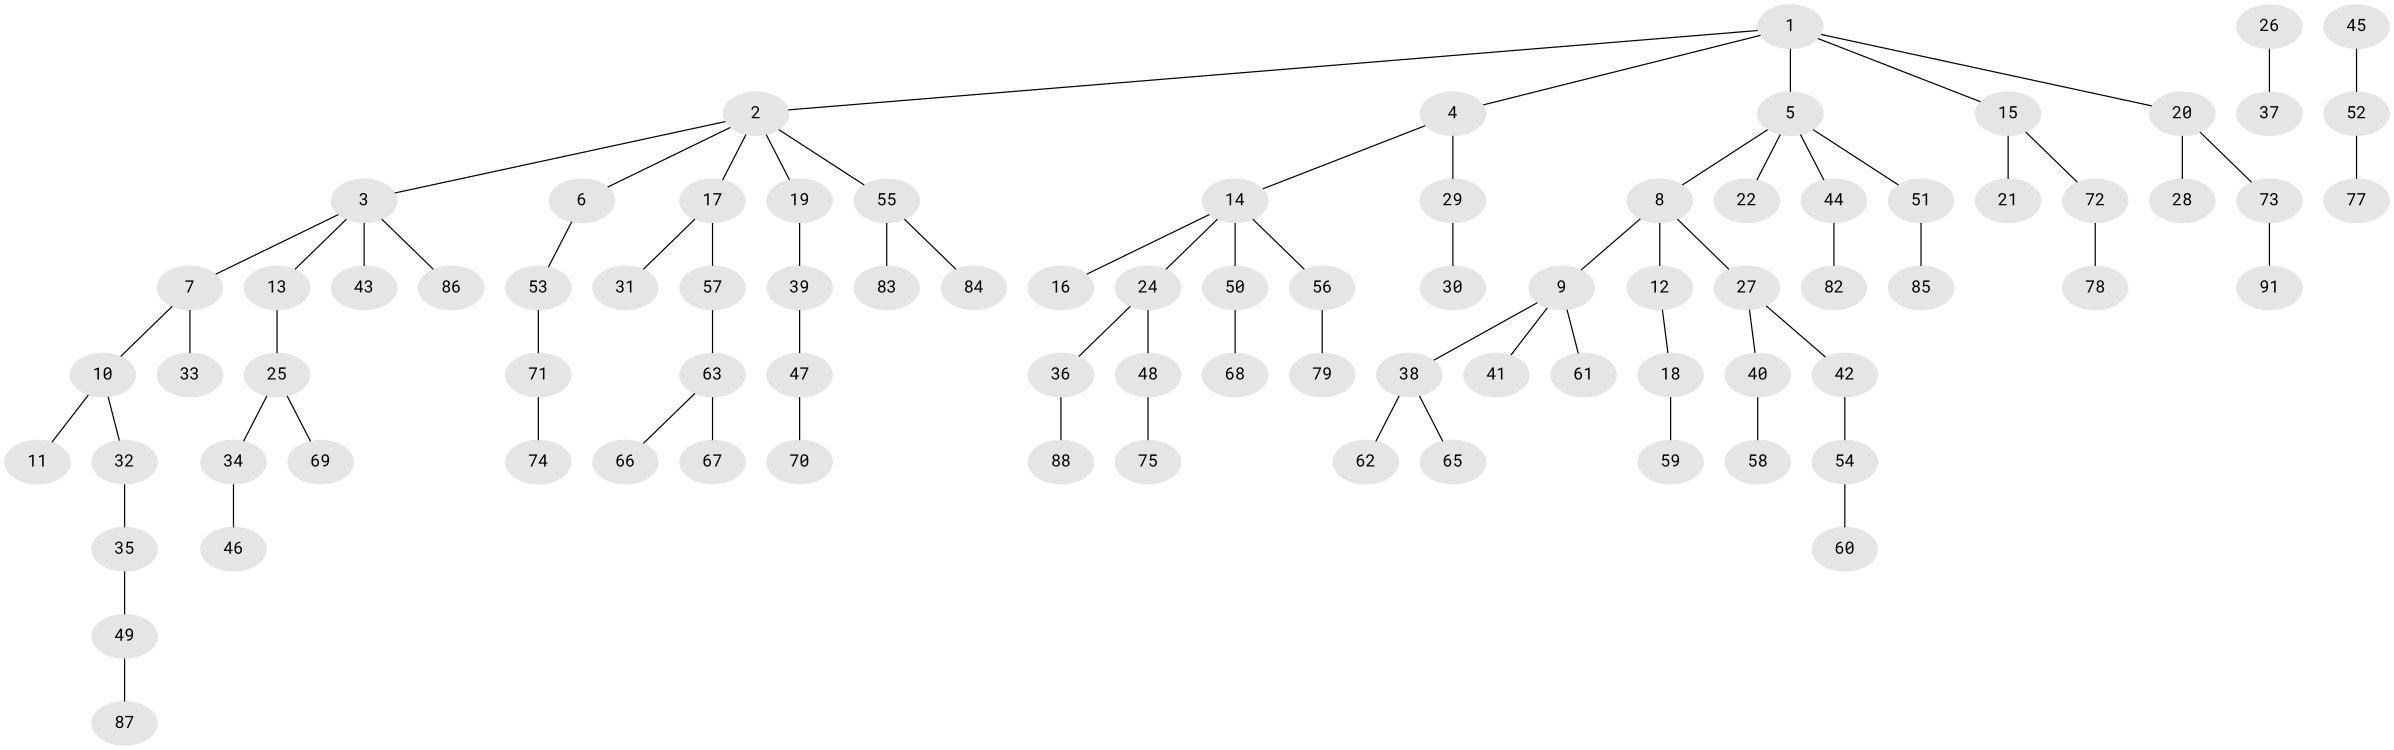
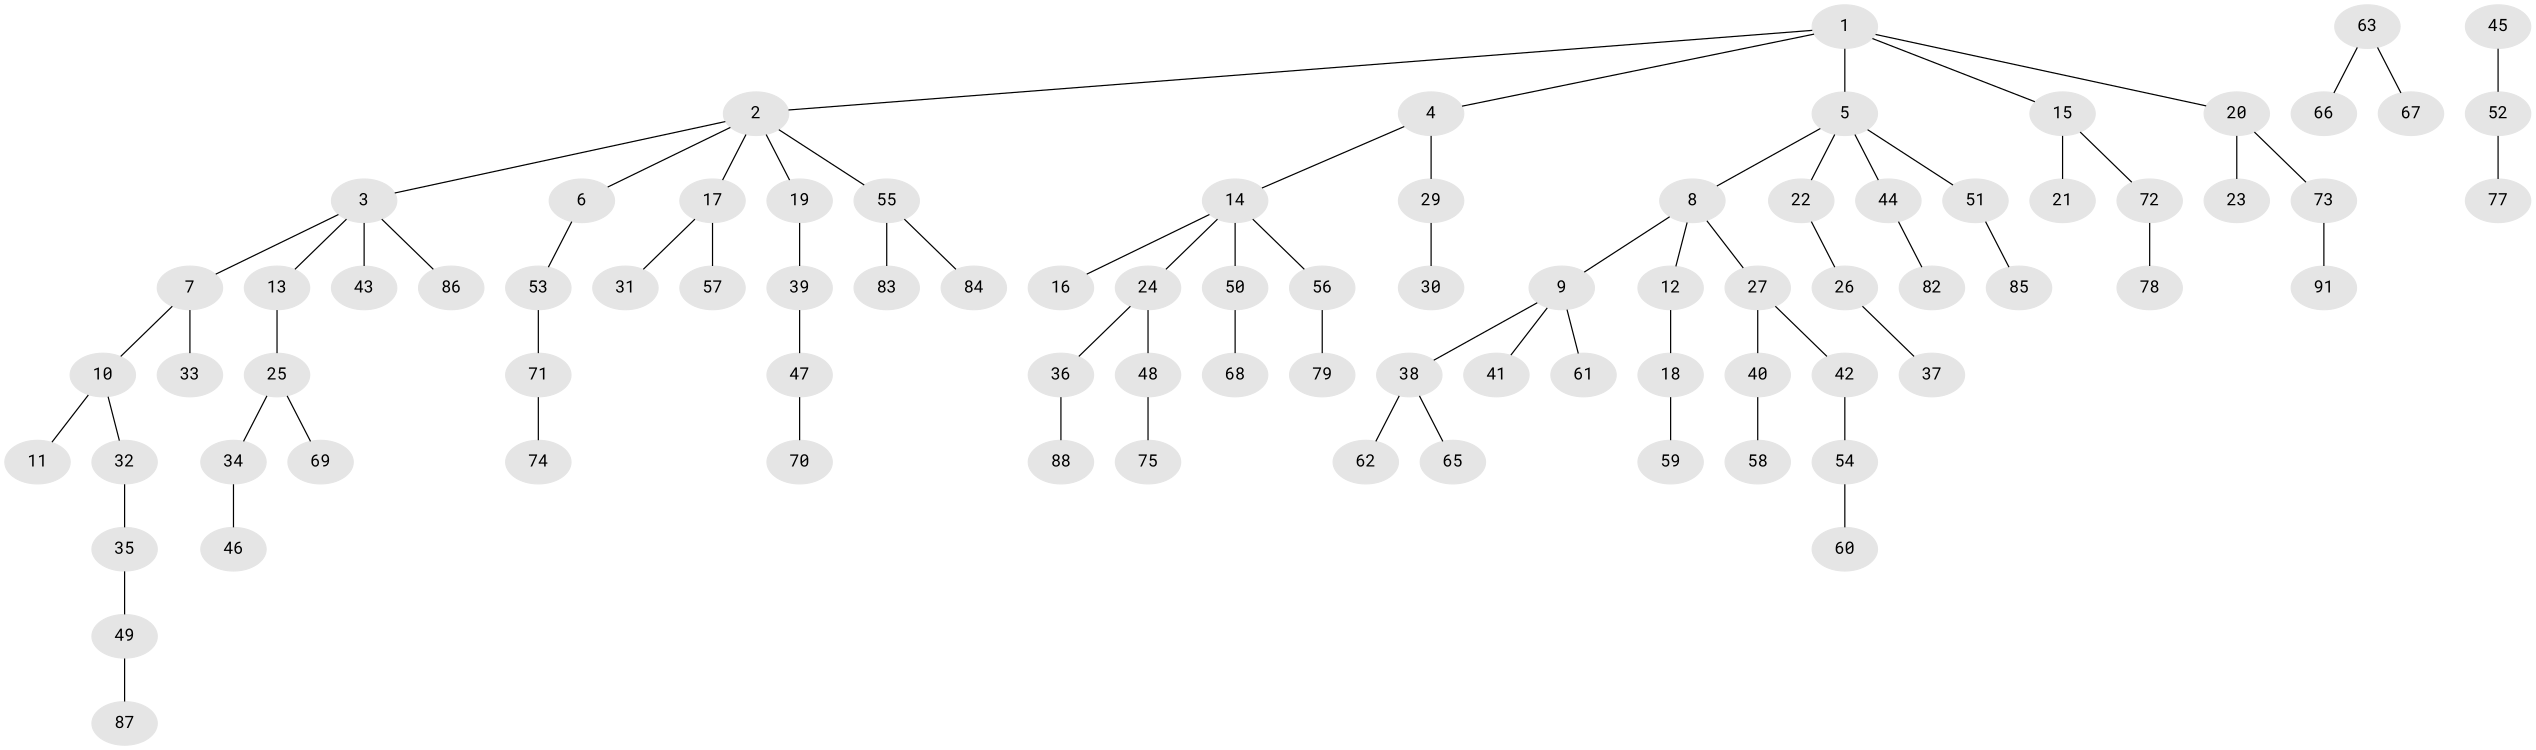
(2182, 201) -> (2237, 201)
none -> (1823, 244)
(713, 332) -> none
